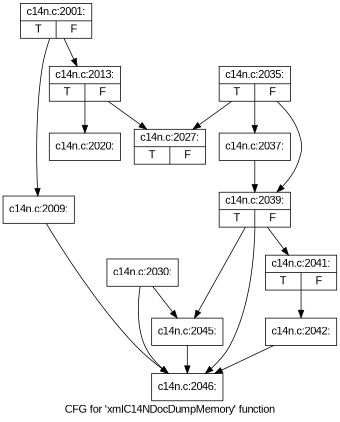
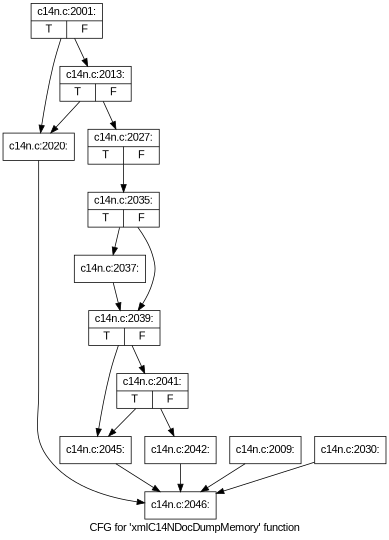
(38, 113) -> (50, 81)
(216, 113) -> (124, 174)
(163, 299) -> (125, 420)
(246, 302) -> (39, 361)
